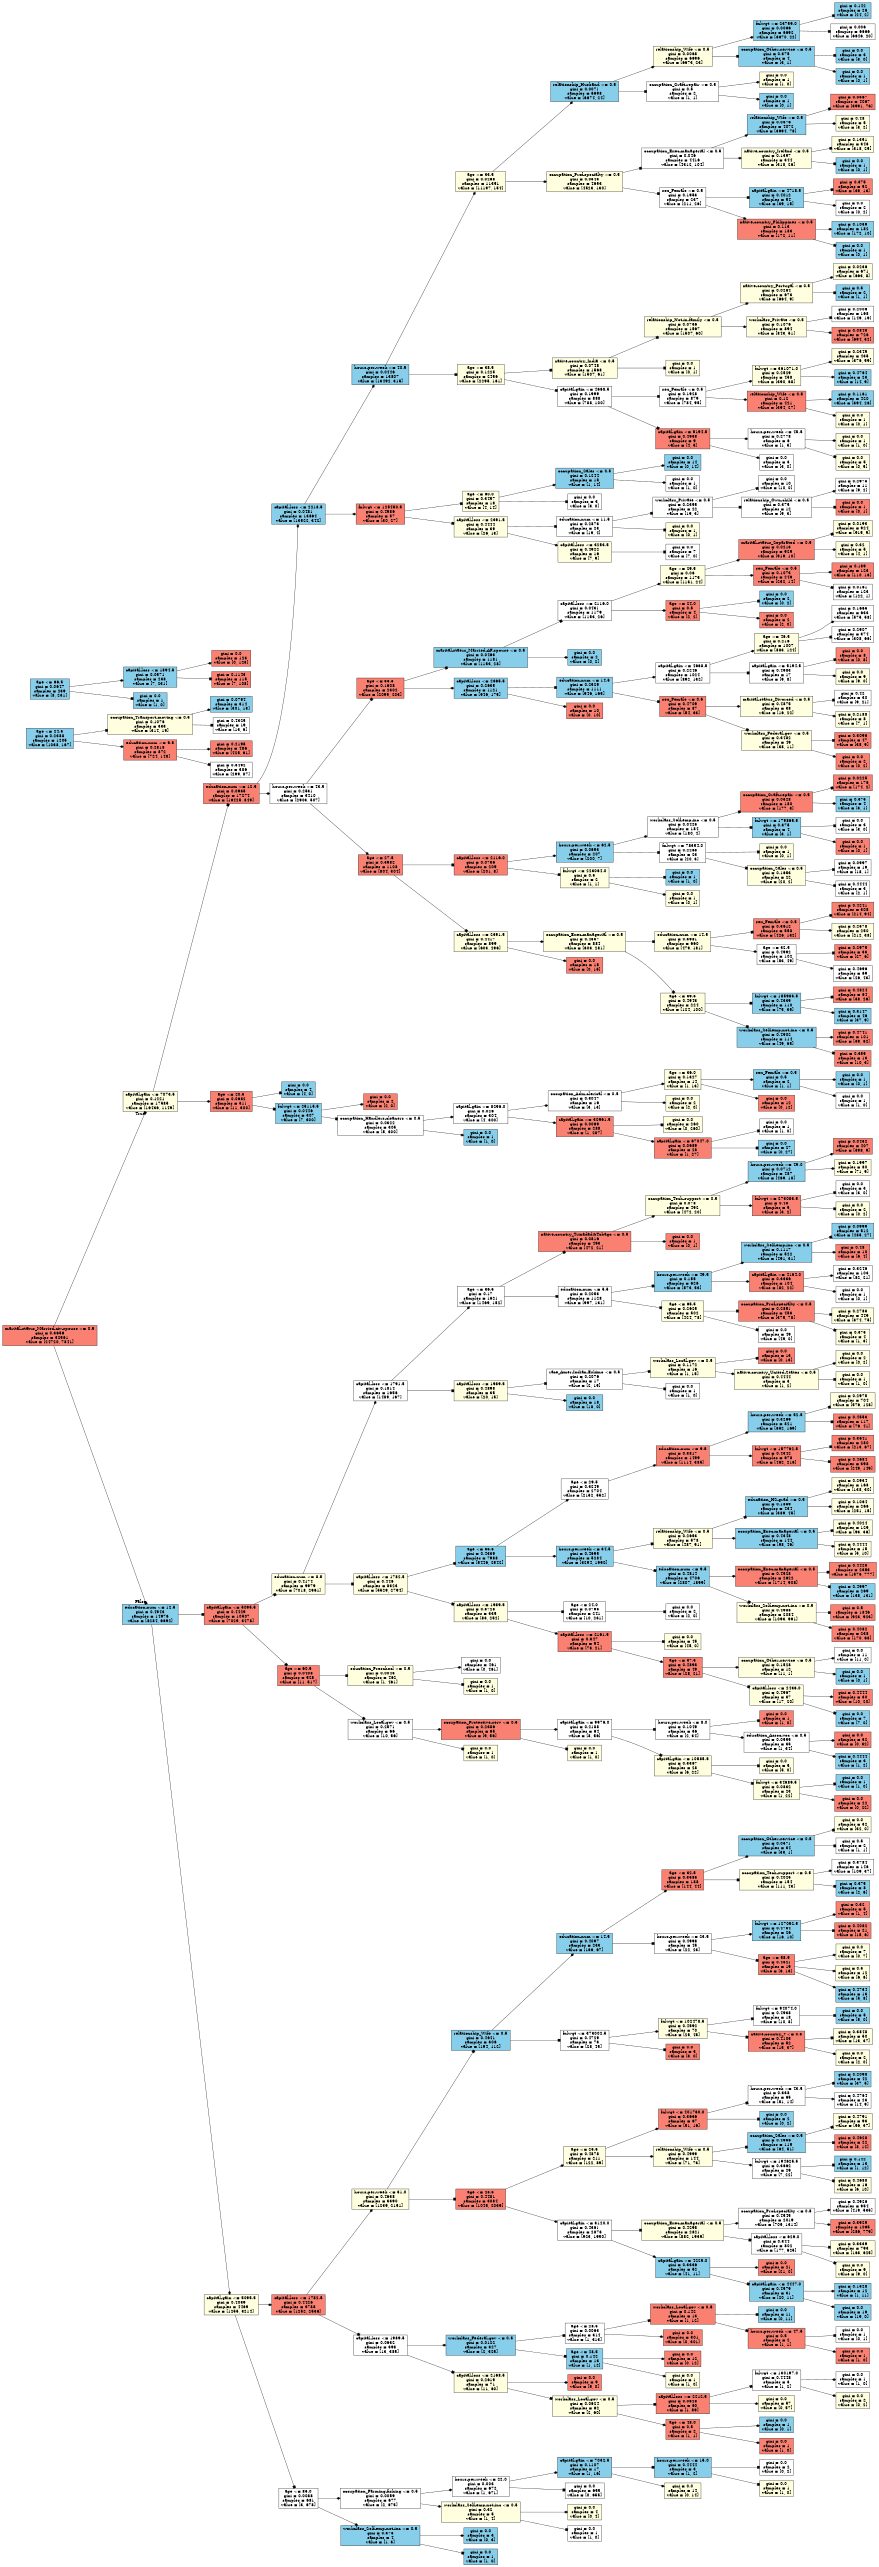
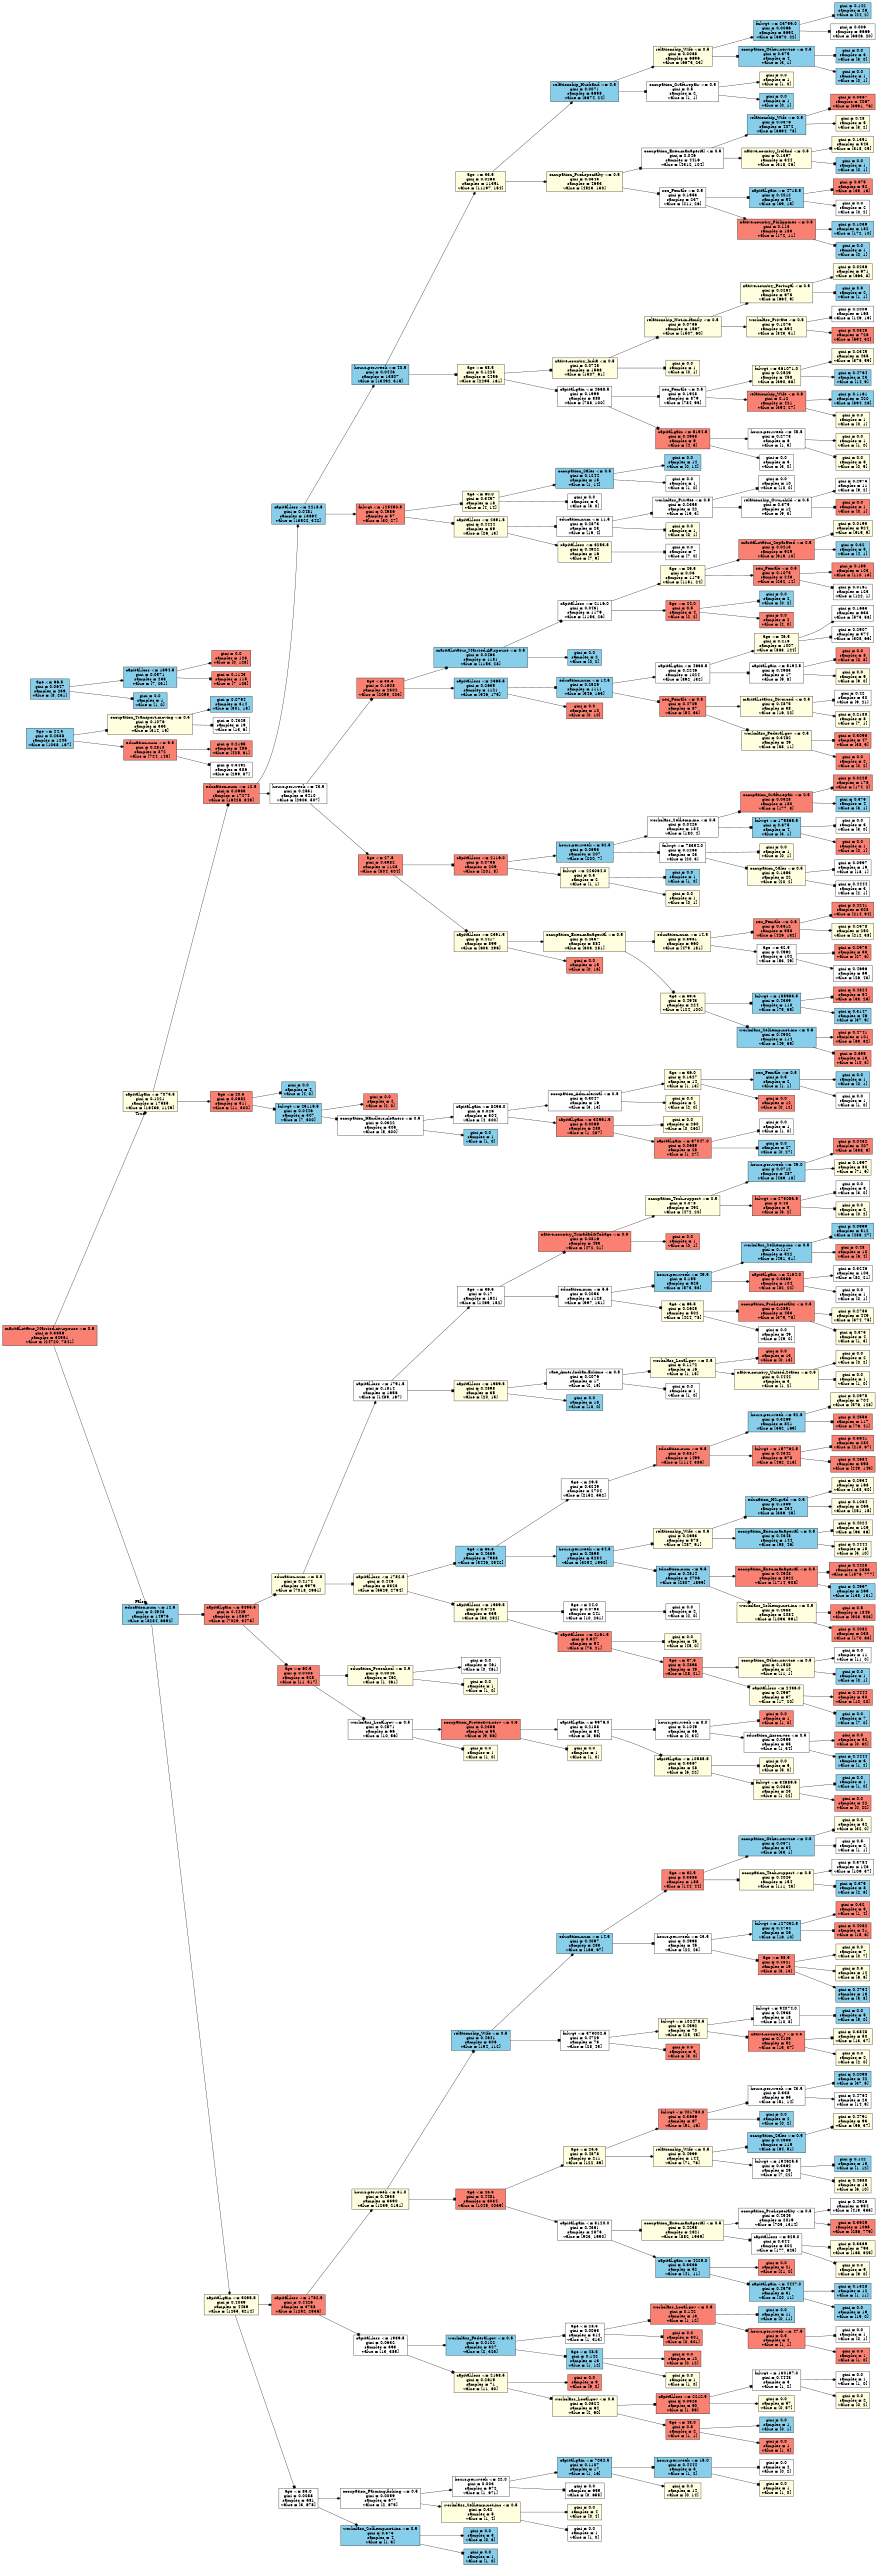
(853, 550) -> (853, 550)
(853, 2143) -> none
(632, 2335) -> (632, 2335)
